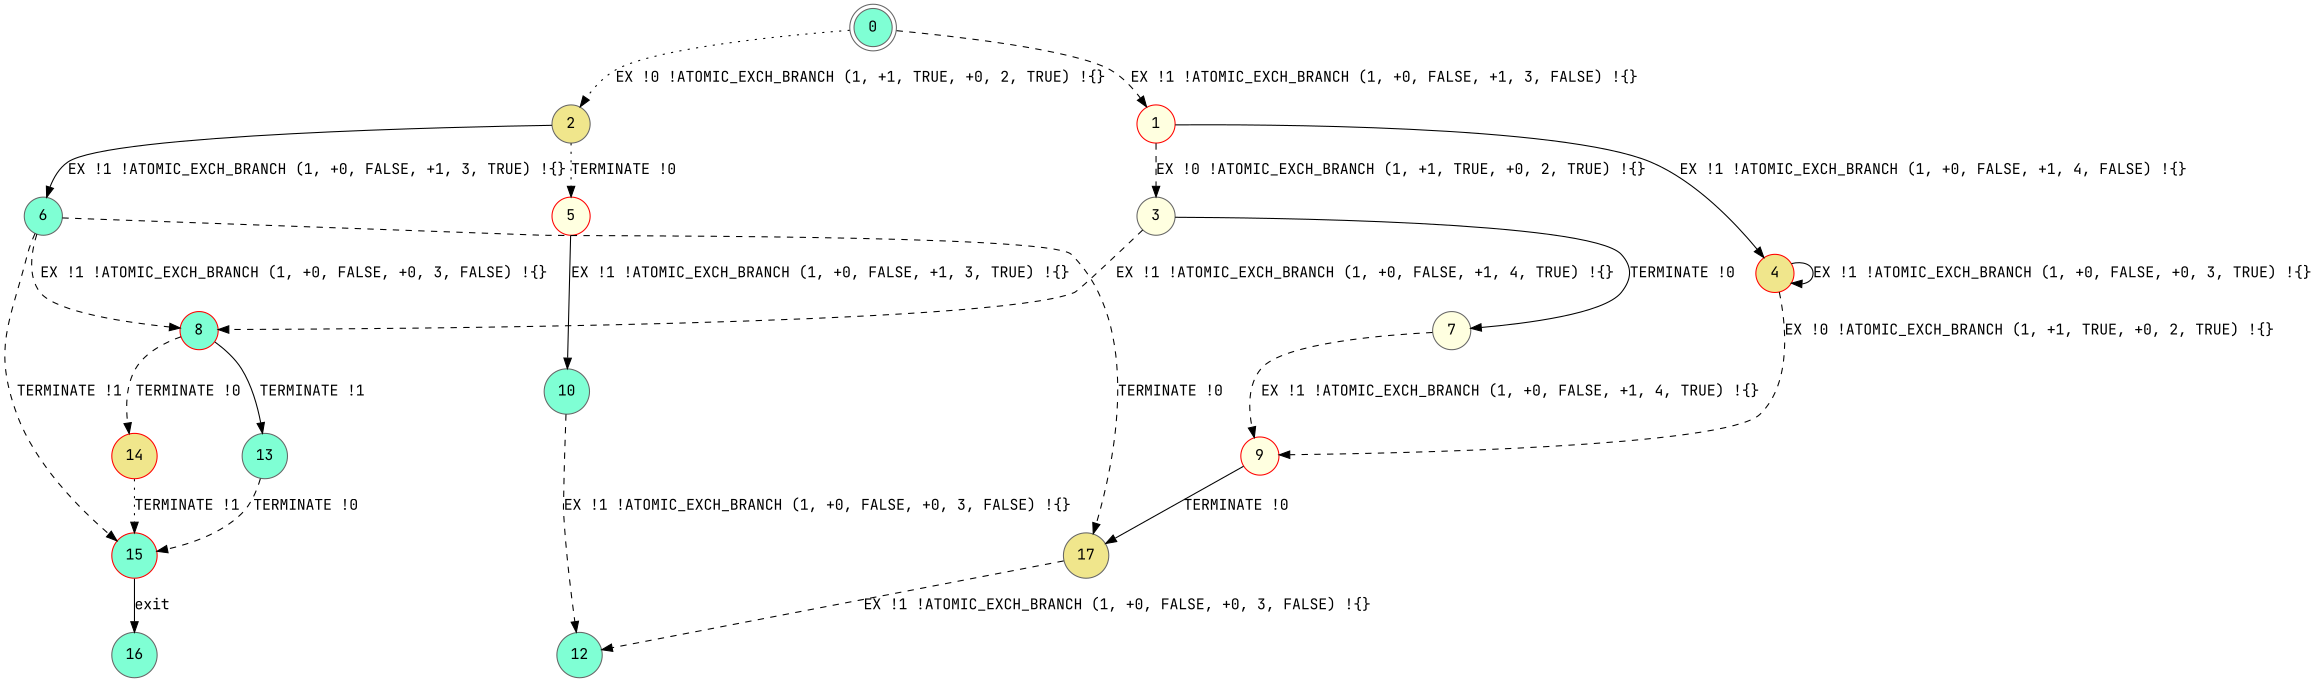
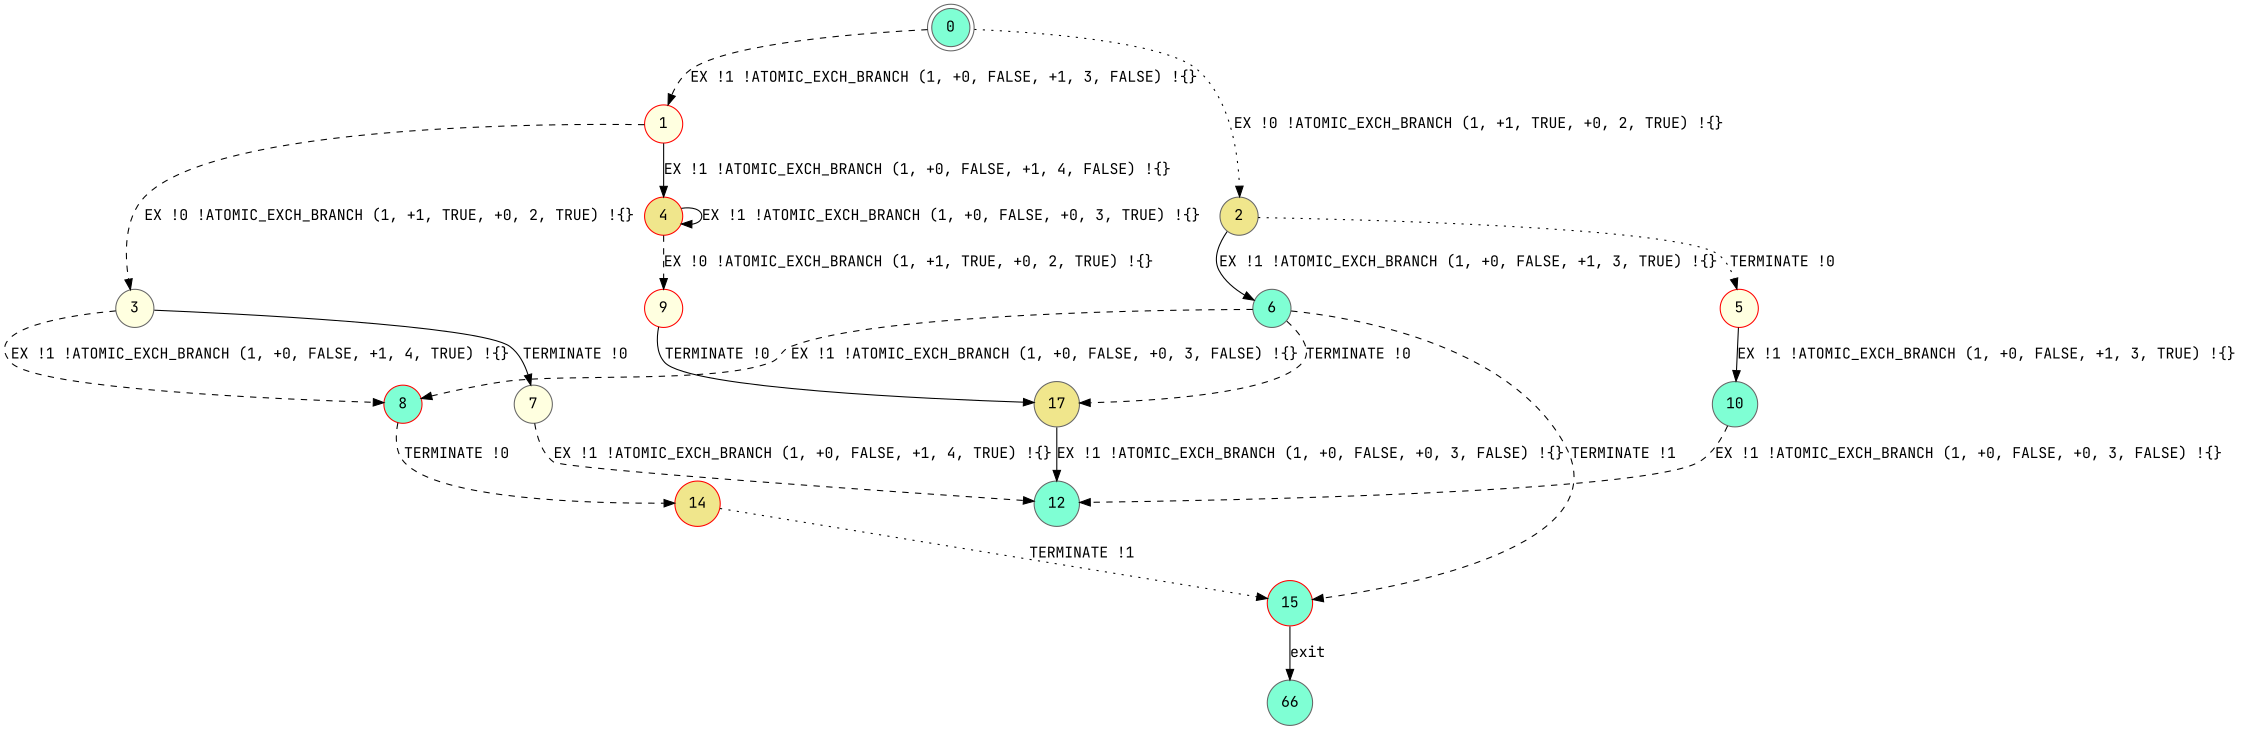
(1314, 346) -> (766, 482)
(265, 456) -> none
(838, 604) -> (1057, 449)
(134, 655) -> (1290, 703)
